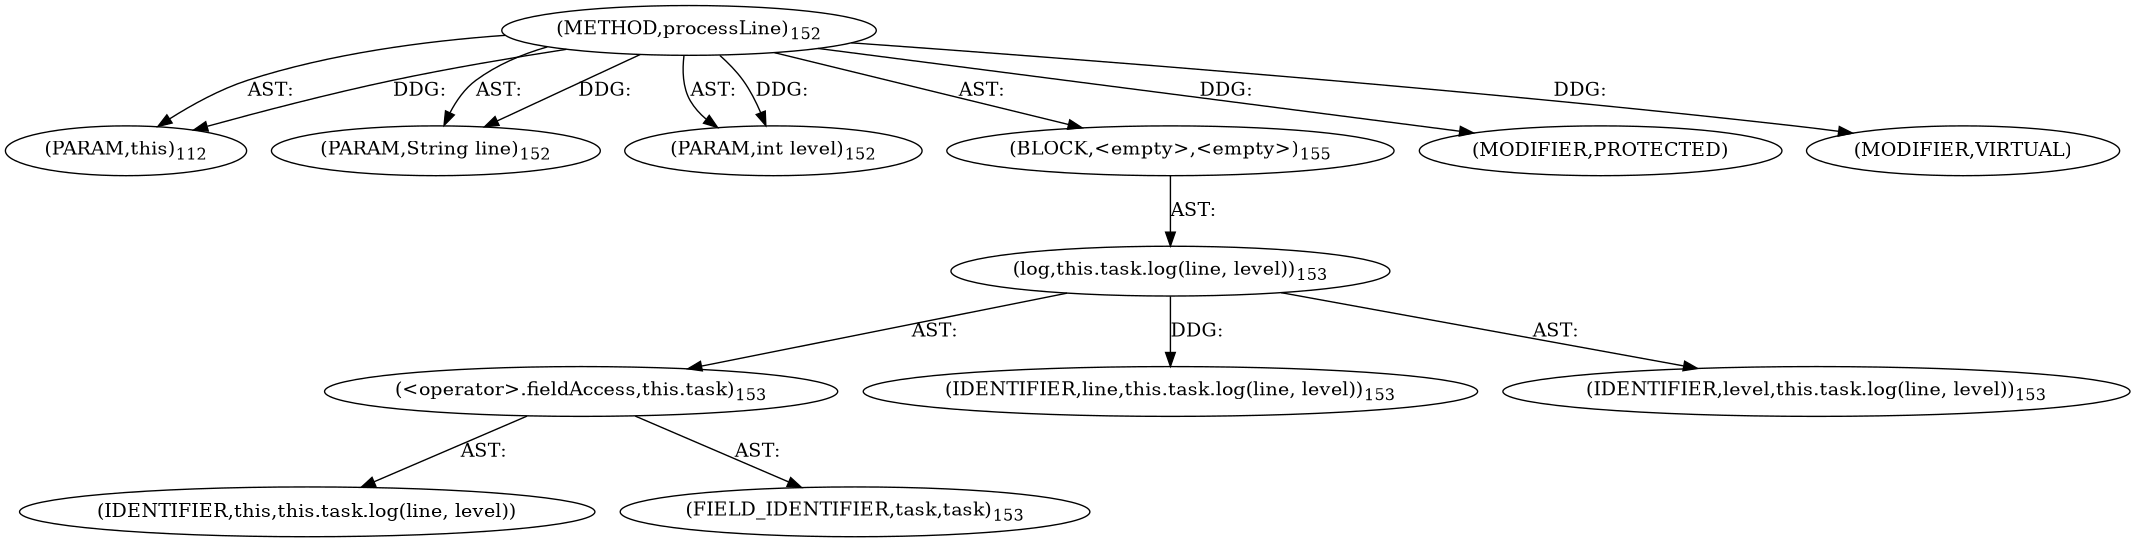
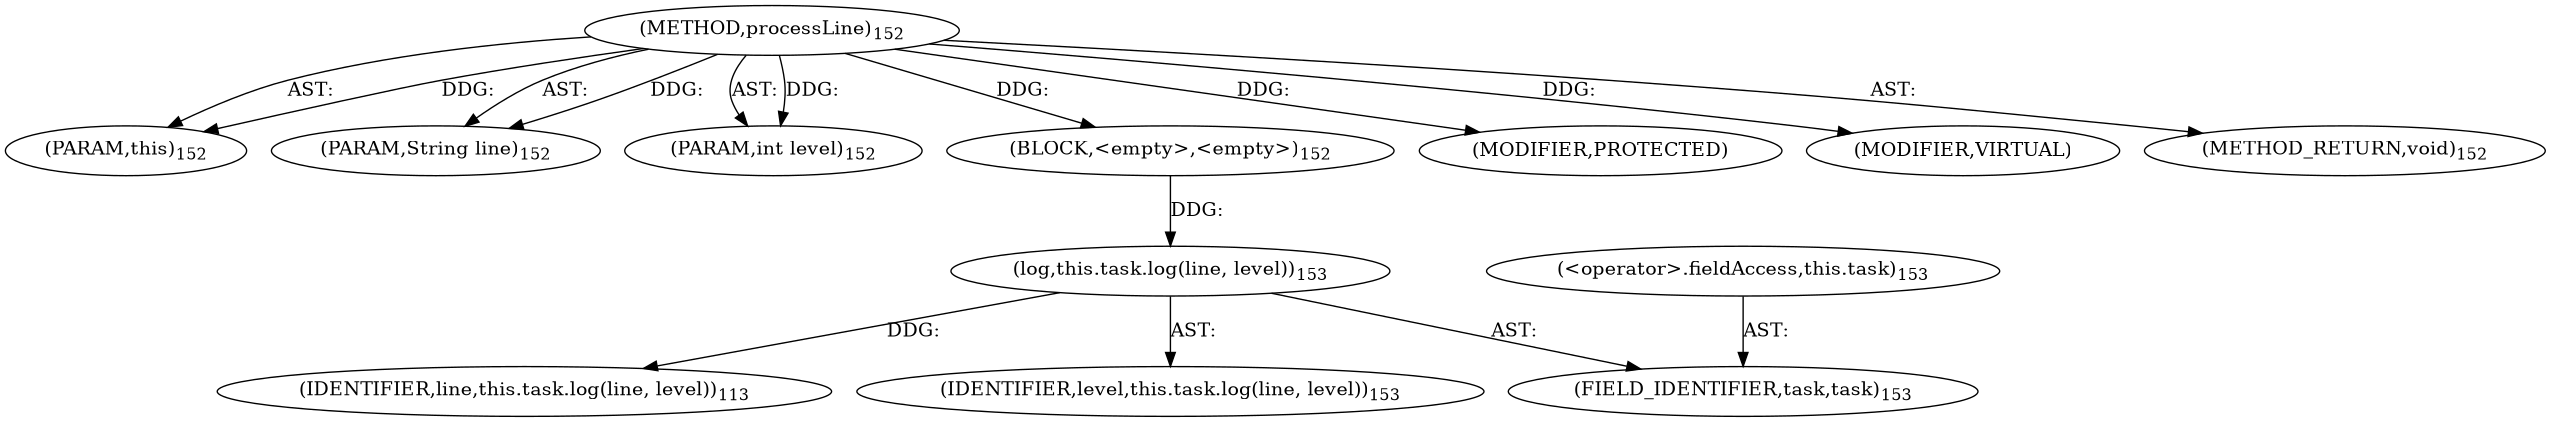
(985, 91) -> (1026, 91)
(192, 149) -> (192, 149)
(1316, 149) -> (1316, 149)
none -> (2345, 151)
(1197, 211) -> (1200, 211)
(885, 330) -> (1449, 330)
(1380, 389) -> (734, 389)
(307, 512) -> none
